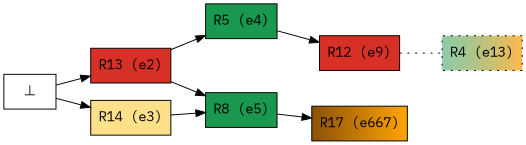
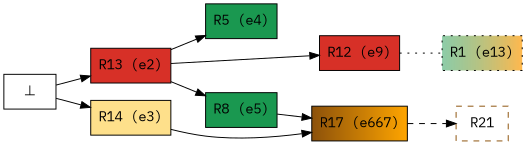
(293, 35) -> (240, 60)
(482, 53) -> (482, 53)
(183, 114) -> (236, 138)
none -> (482, 124)
